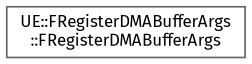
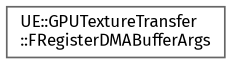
(126, 32) -> (116, 32)
